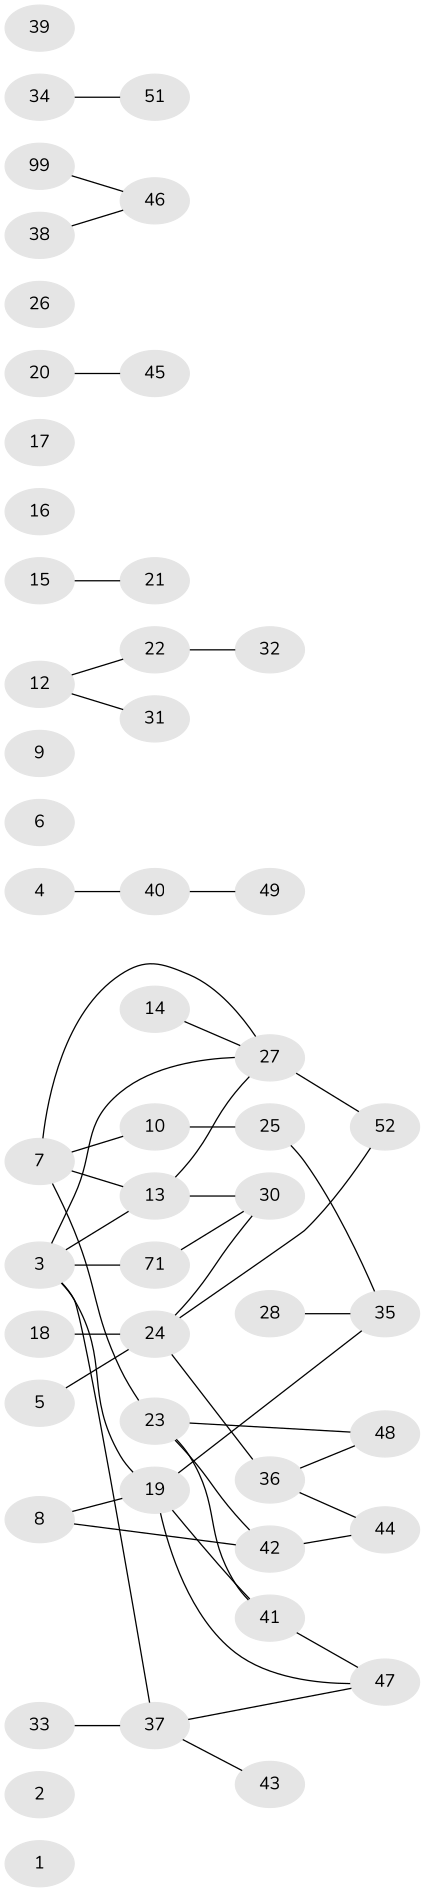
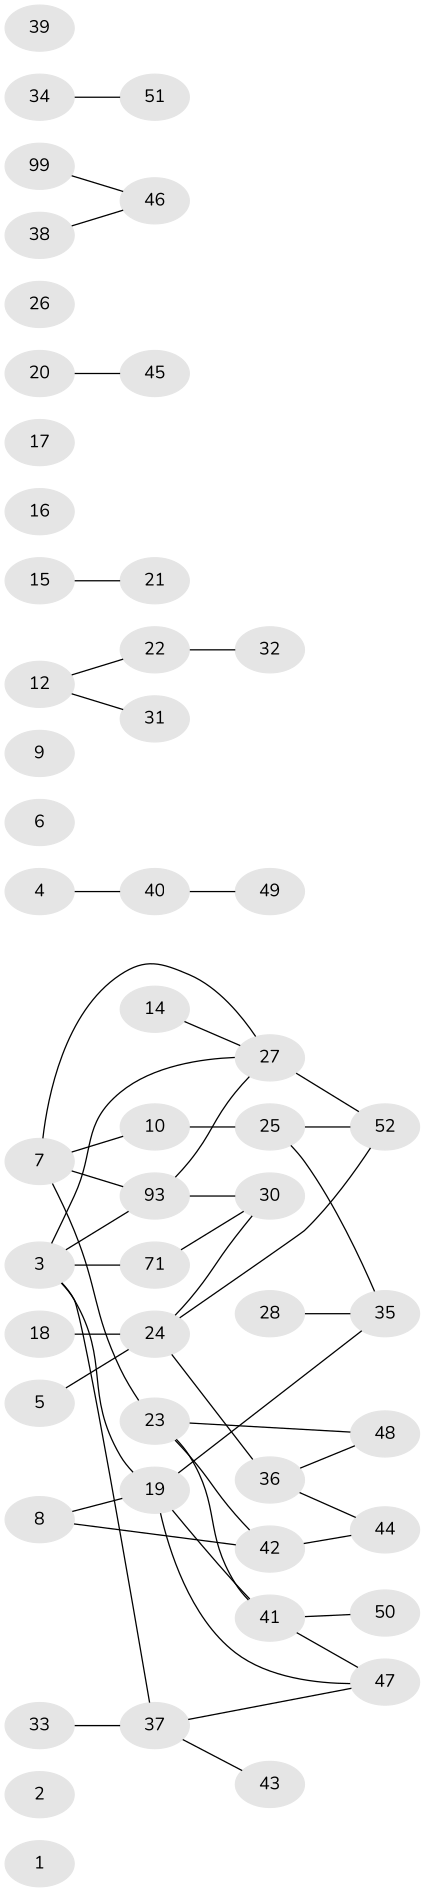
none -> (328, 1127)
(155, 1196) -> (155, 1196)
none -> (385, 1613)
